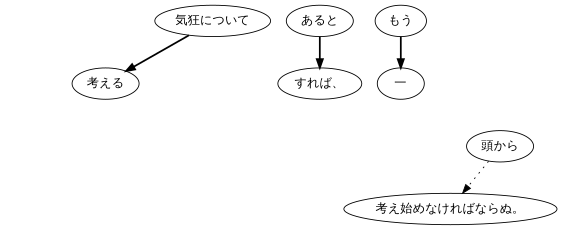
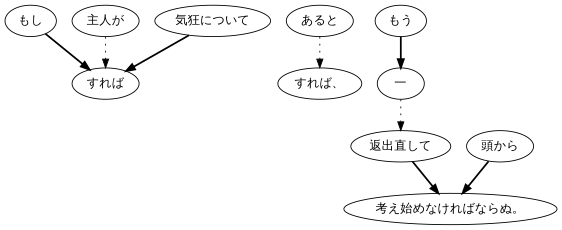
none -> (31, 21)
none -> (106, 21)
(320, 48) -> (320, 48)
(106, 84) -> (106, 84)
none -> (401, 146)
(478, 174) -> (478, 174)
